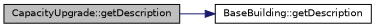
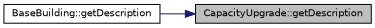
(192, 14) -> (173, 14)
